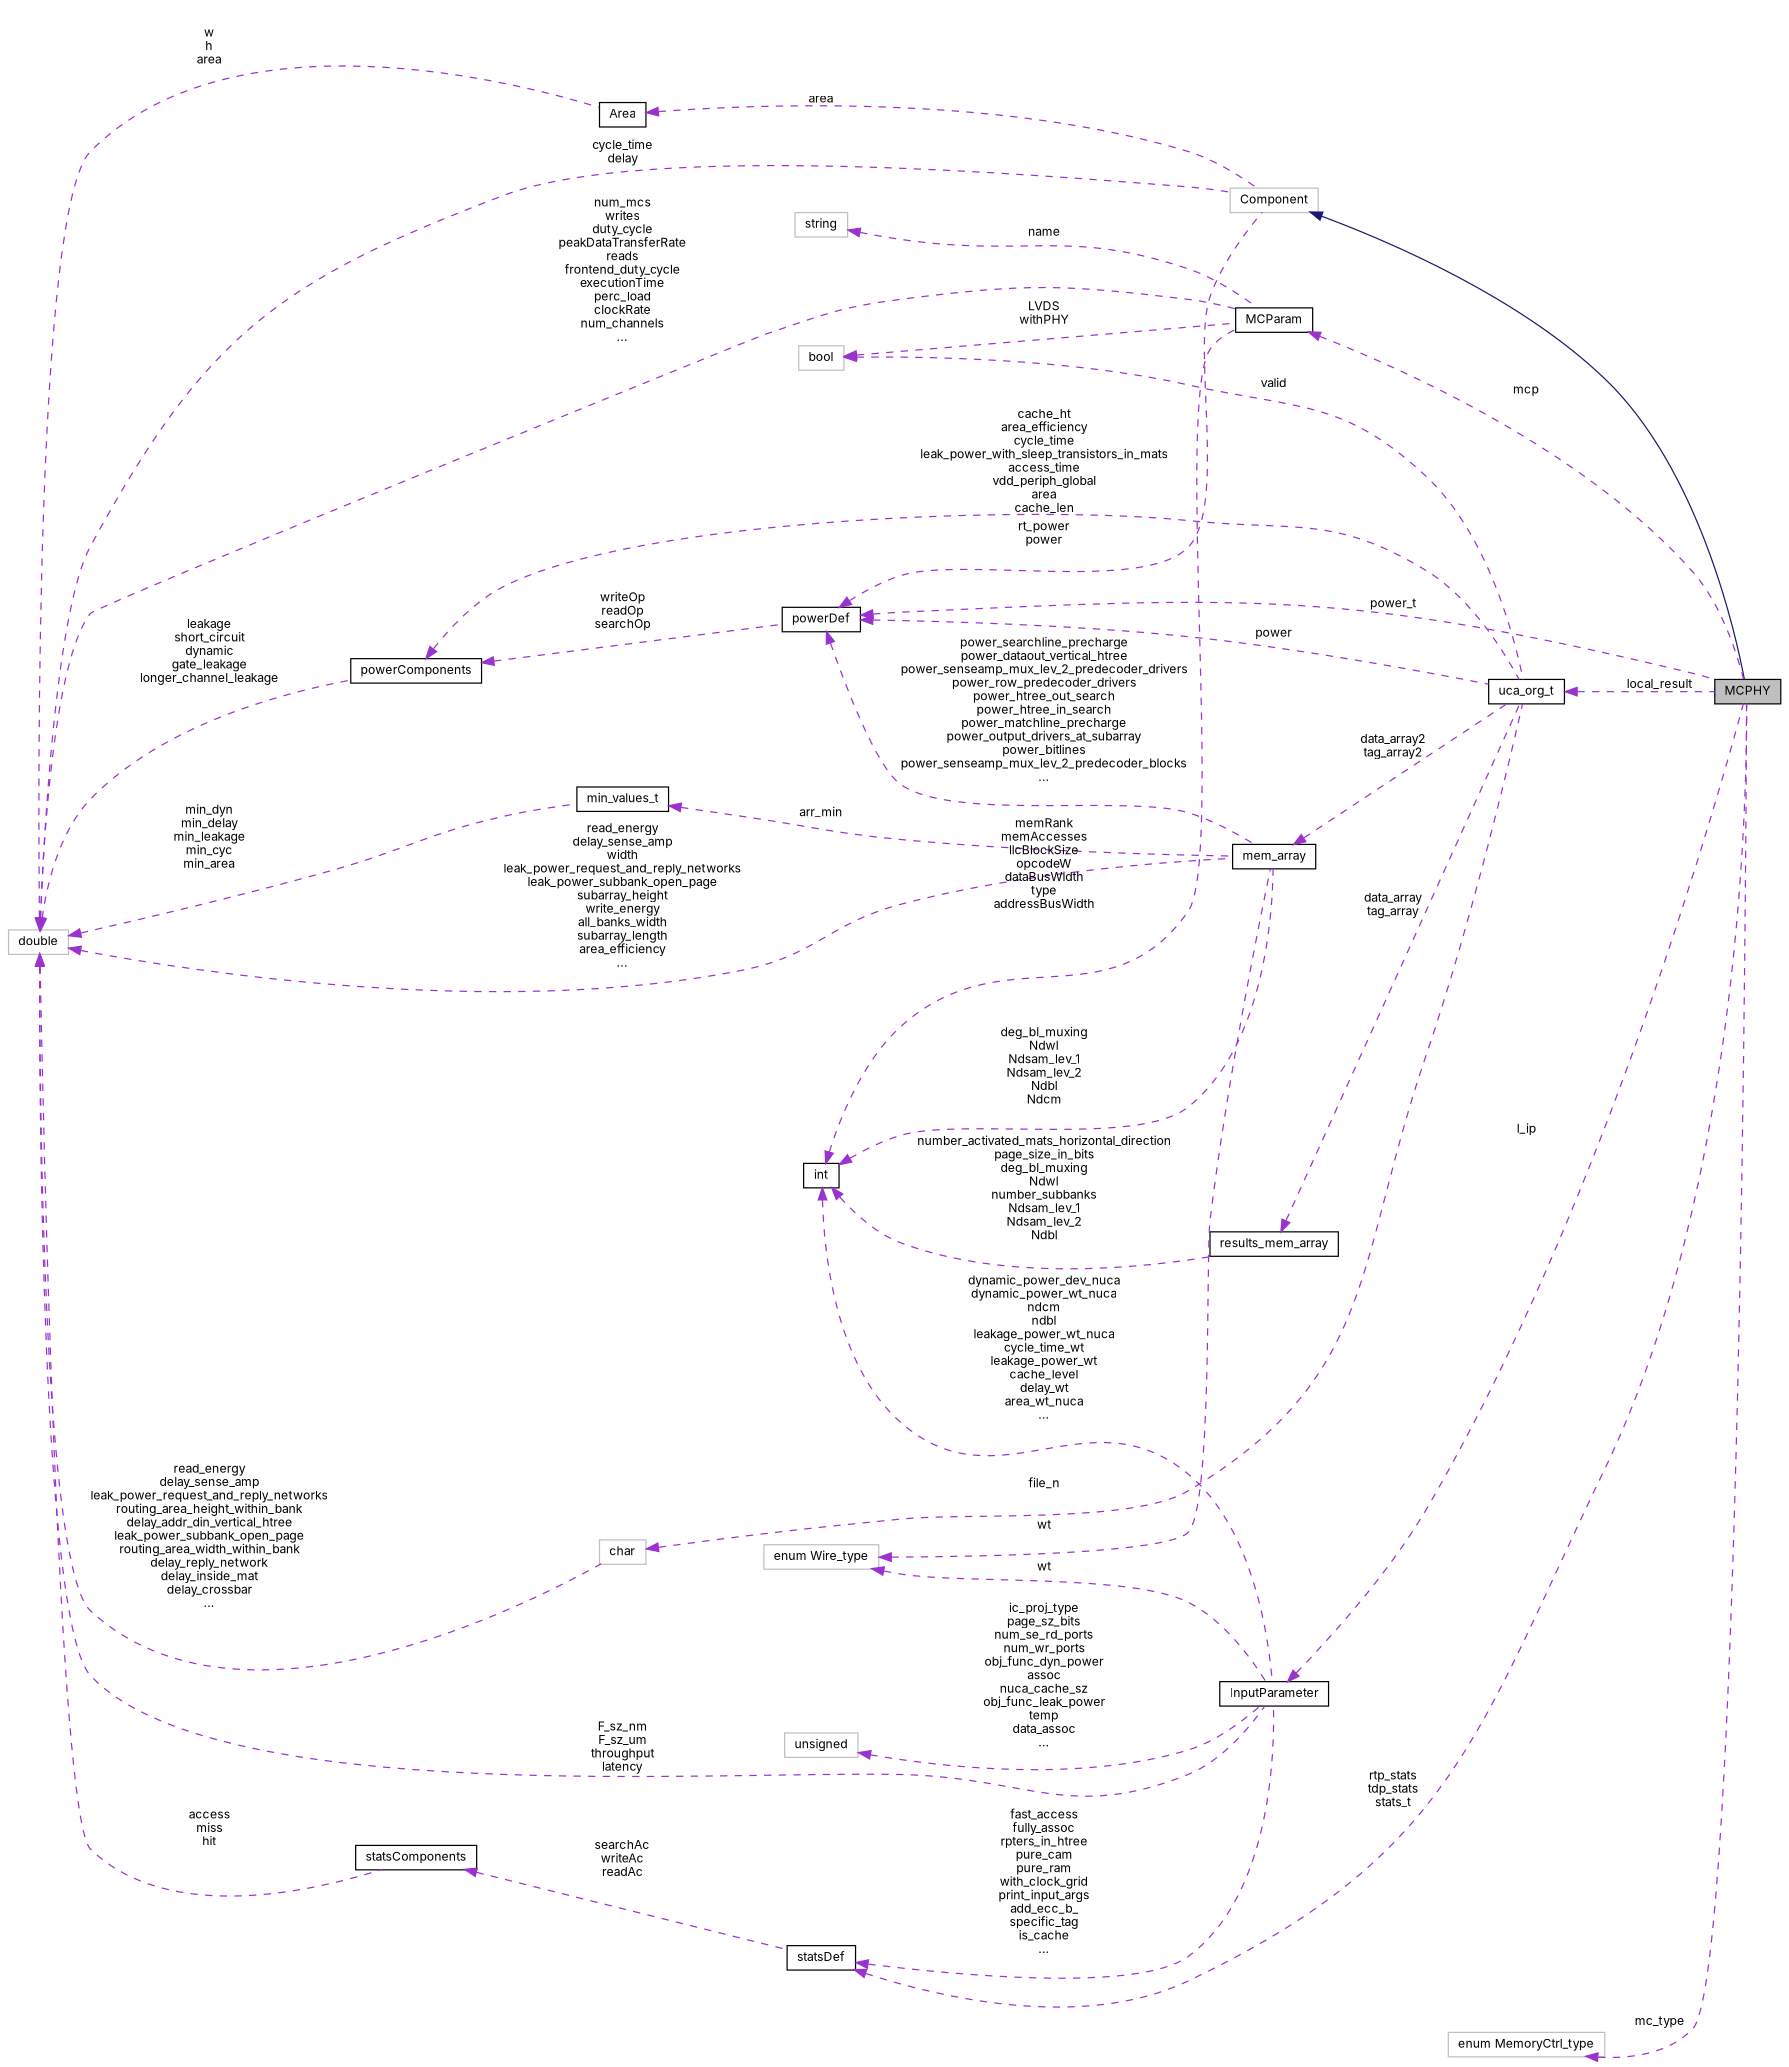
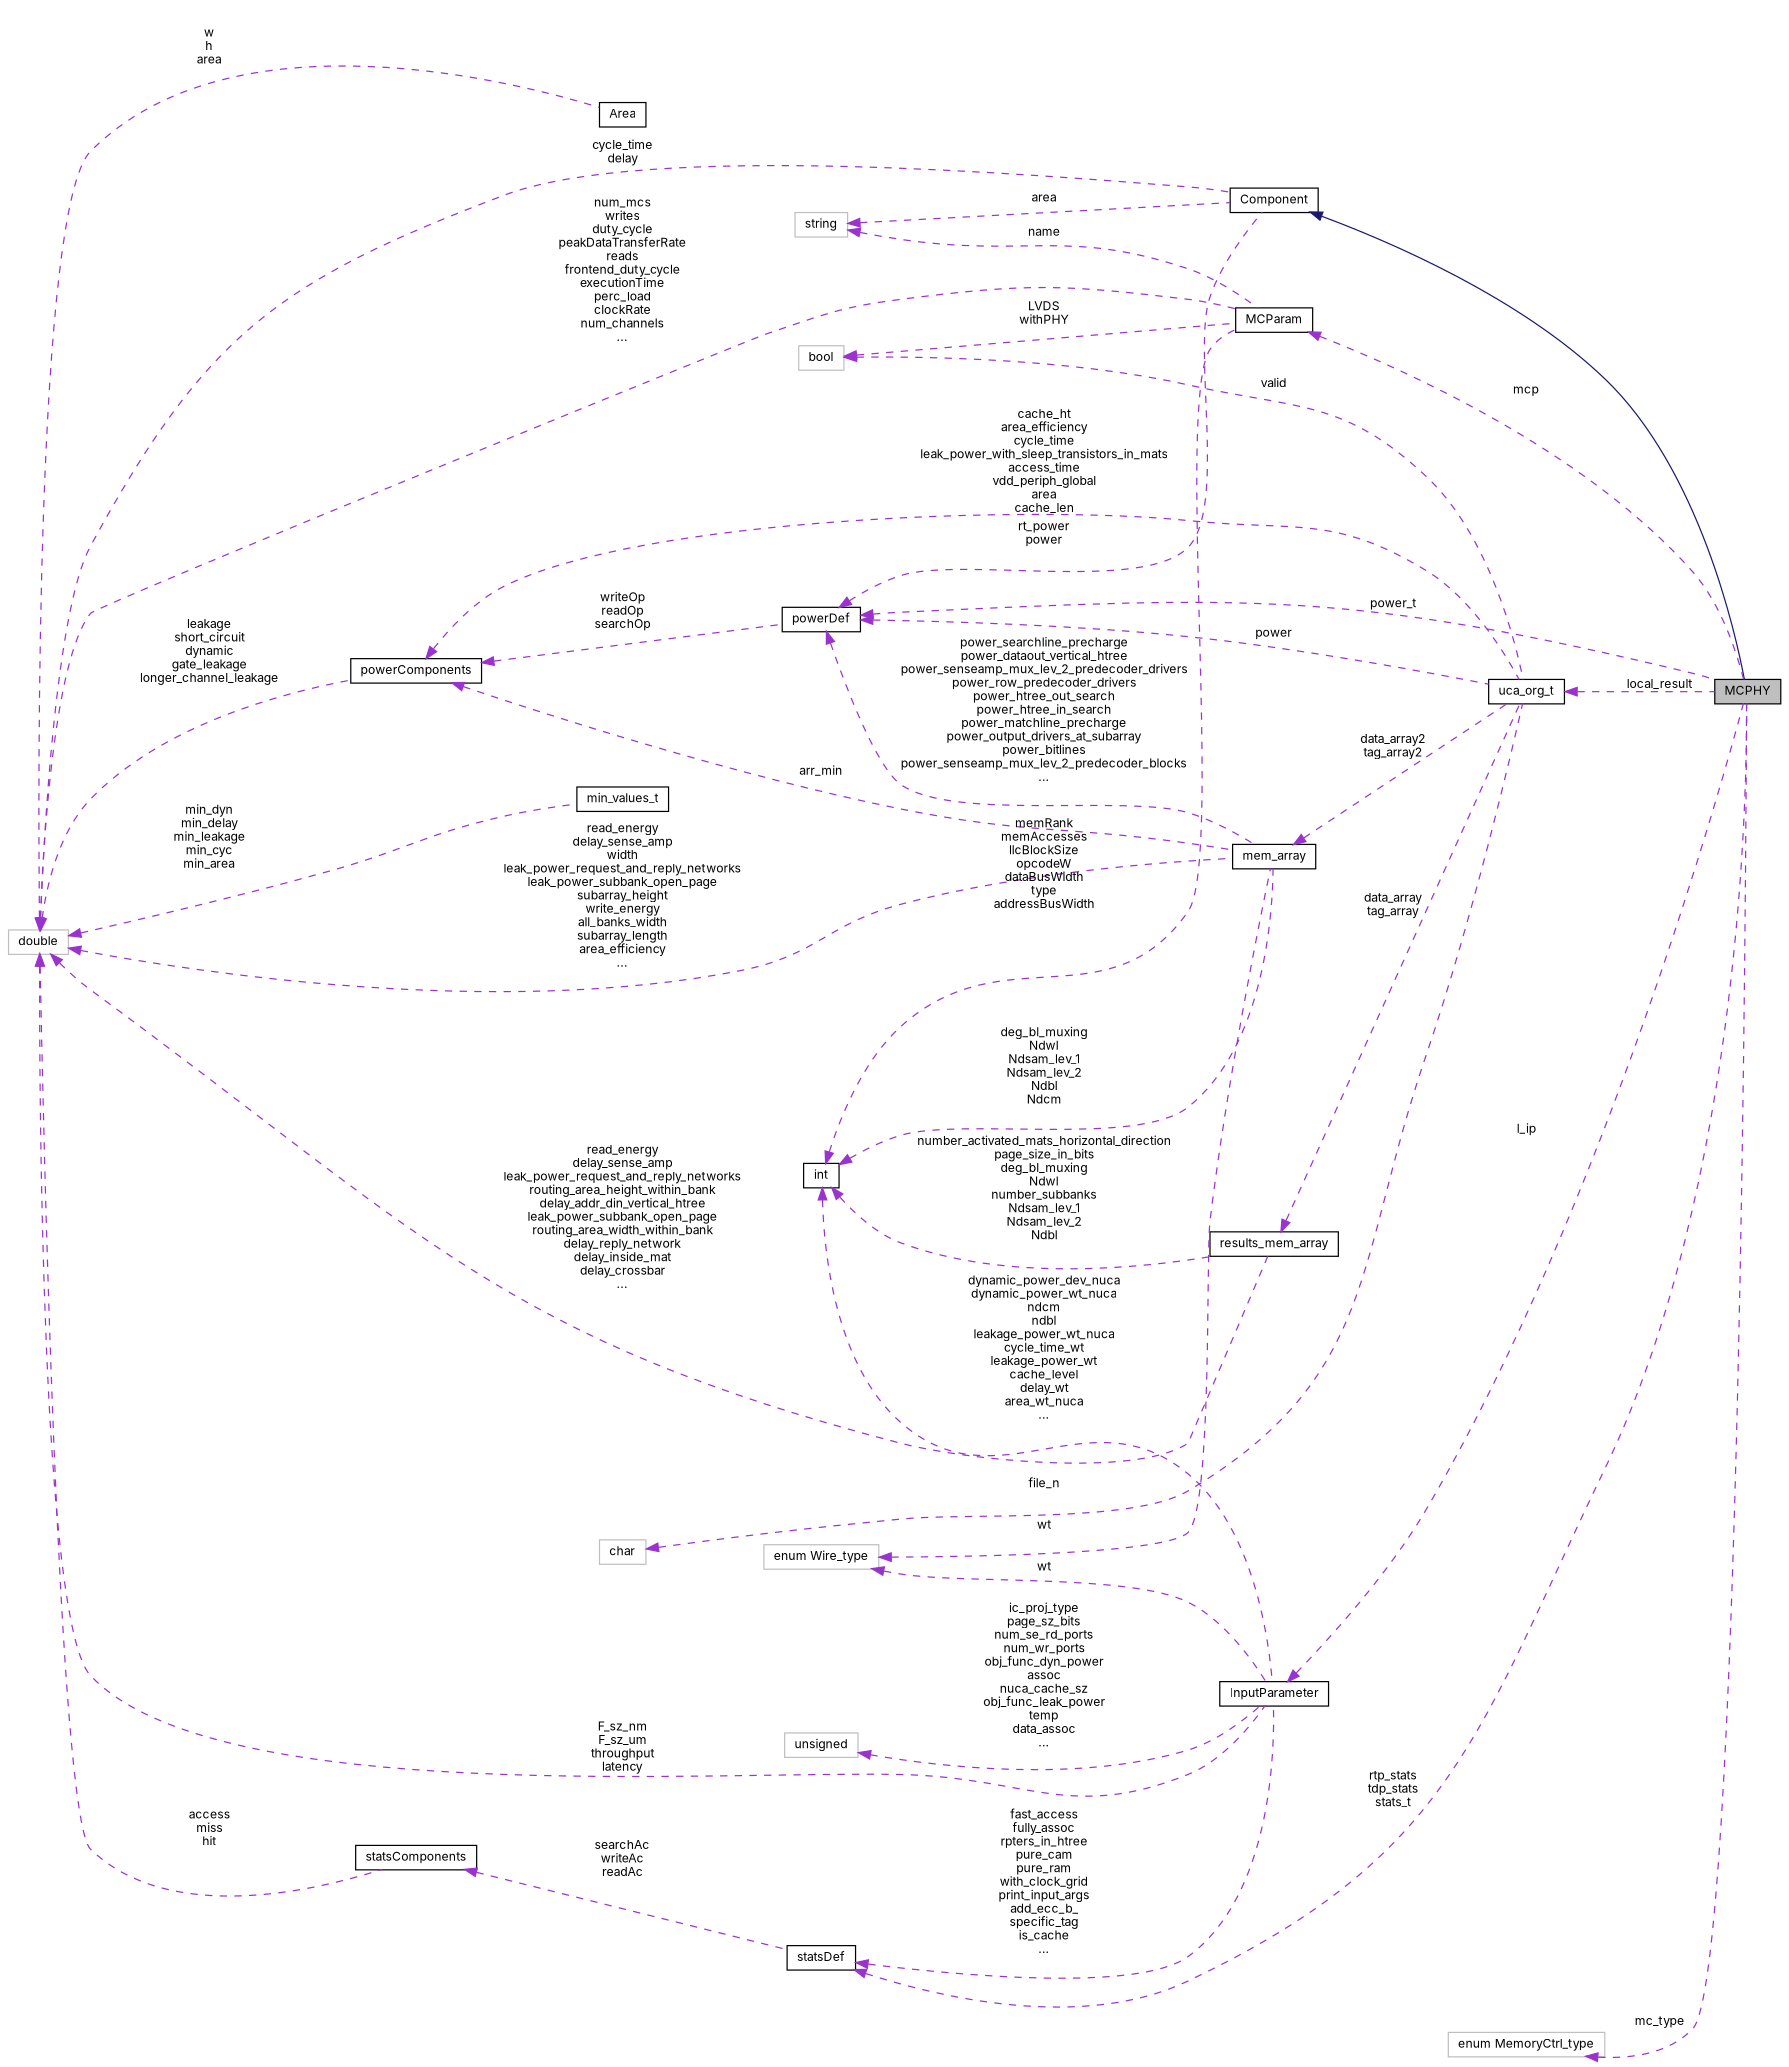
(965, 112) -> (1045, 213)
(1274, 200) -> (1274, 200)
(955, 844) -> (842, 796)
(72, 1562) -> (671, 1369)
